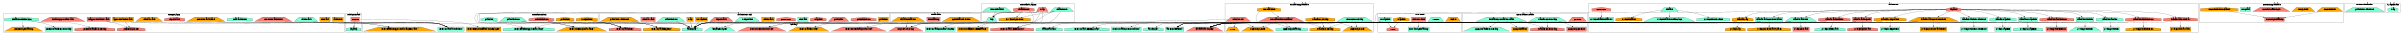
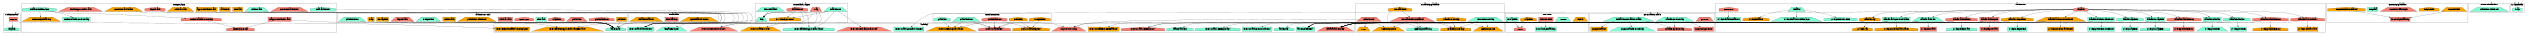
(2303, 9) -> (2429, 9)
(127, 24) -> (221, 24)
(1863, 29) -> (1989, 29)
